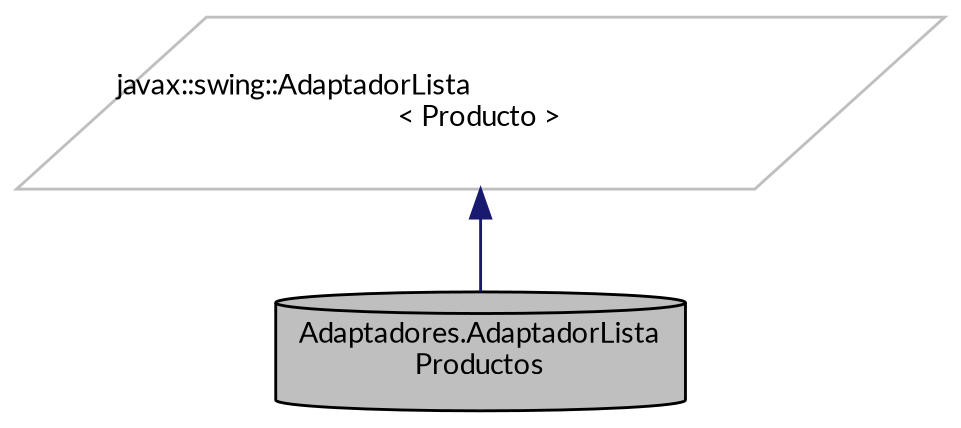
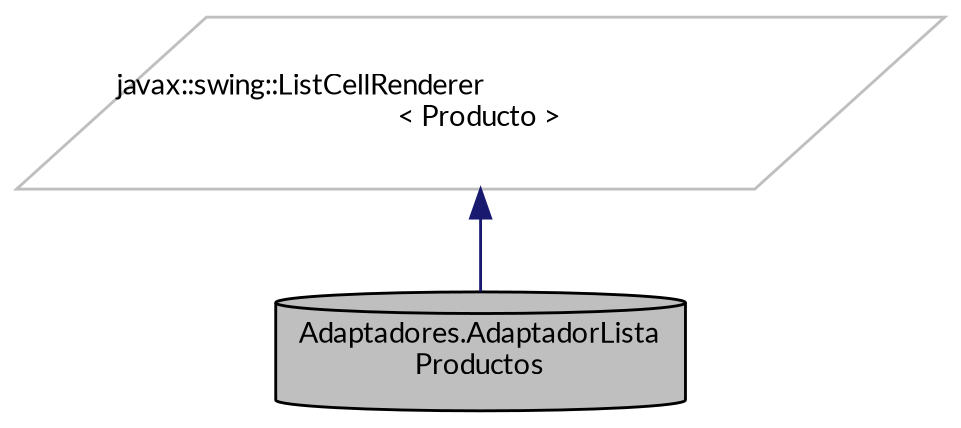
(481, 103) -> (481, 103)
